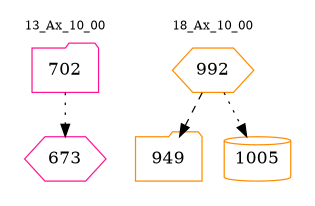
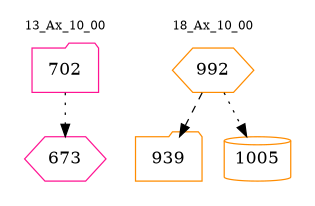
(169, 159) -> (169, 159)
